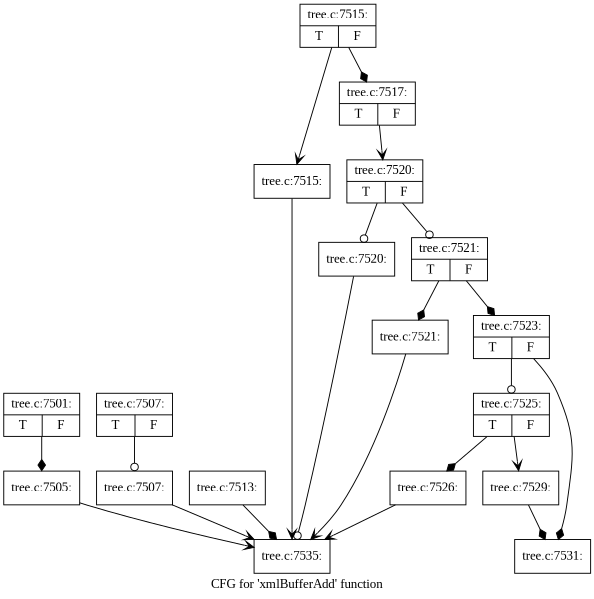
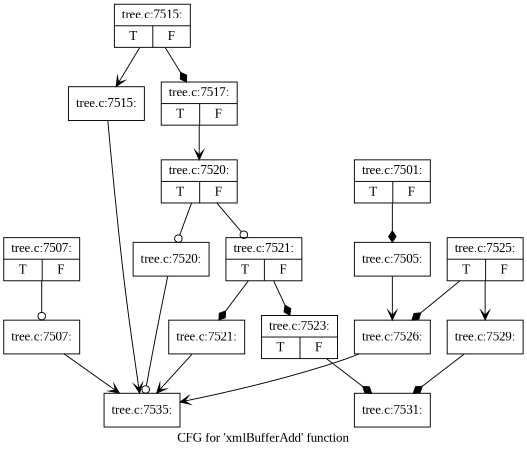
(511, 372) -> none
(227, 488) -> none
(162, 526) -> (392, 293)
